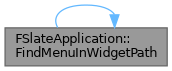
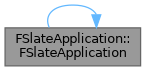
(86, 47) -> (73, 47)
